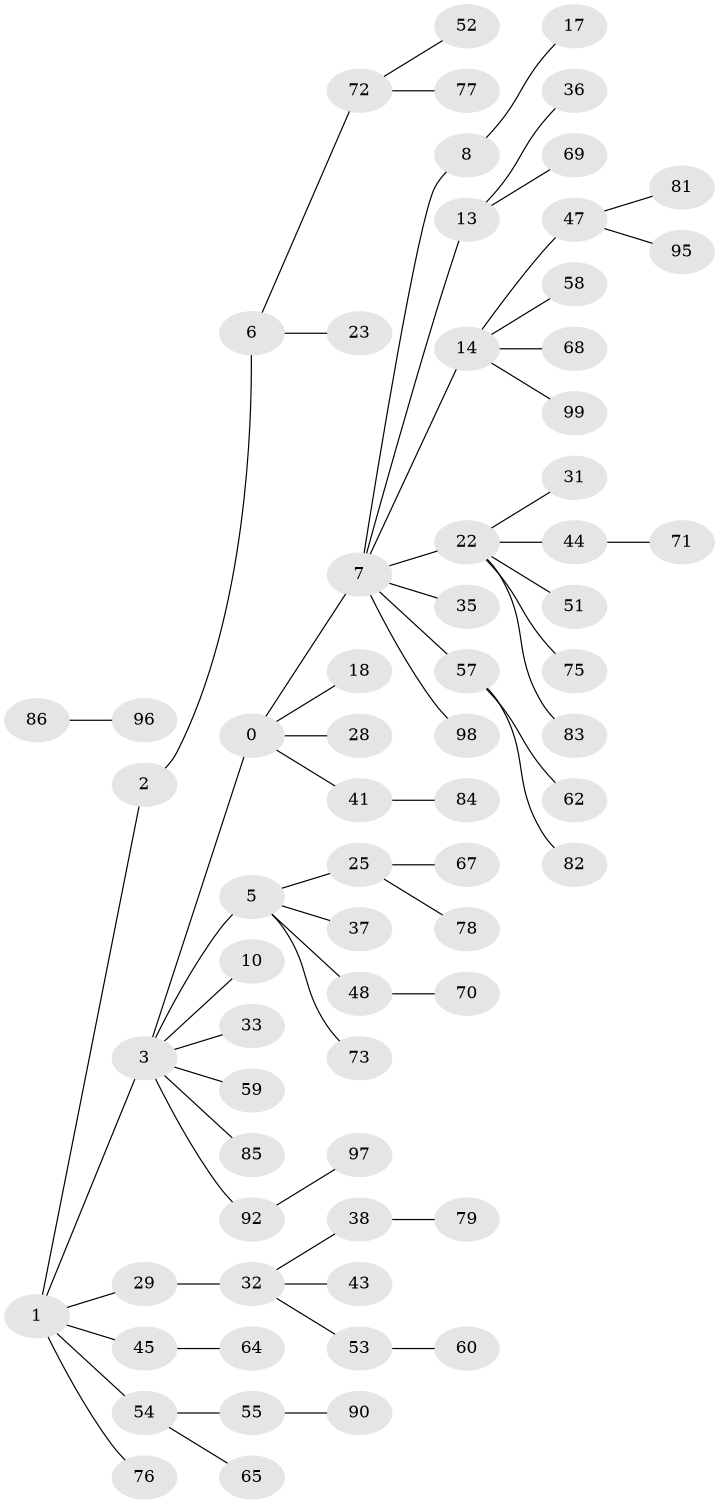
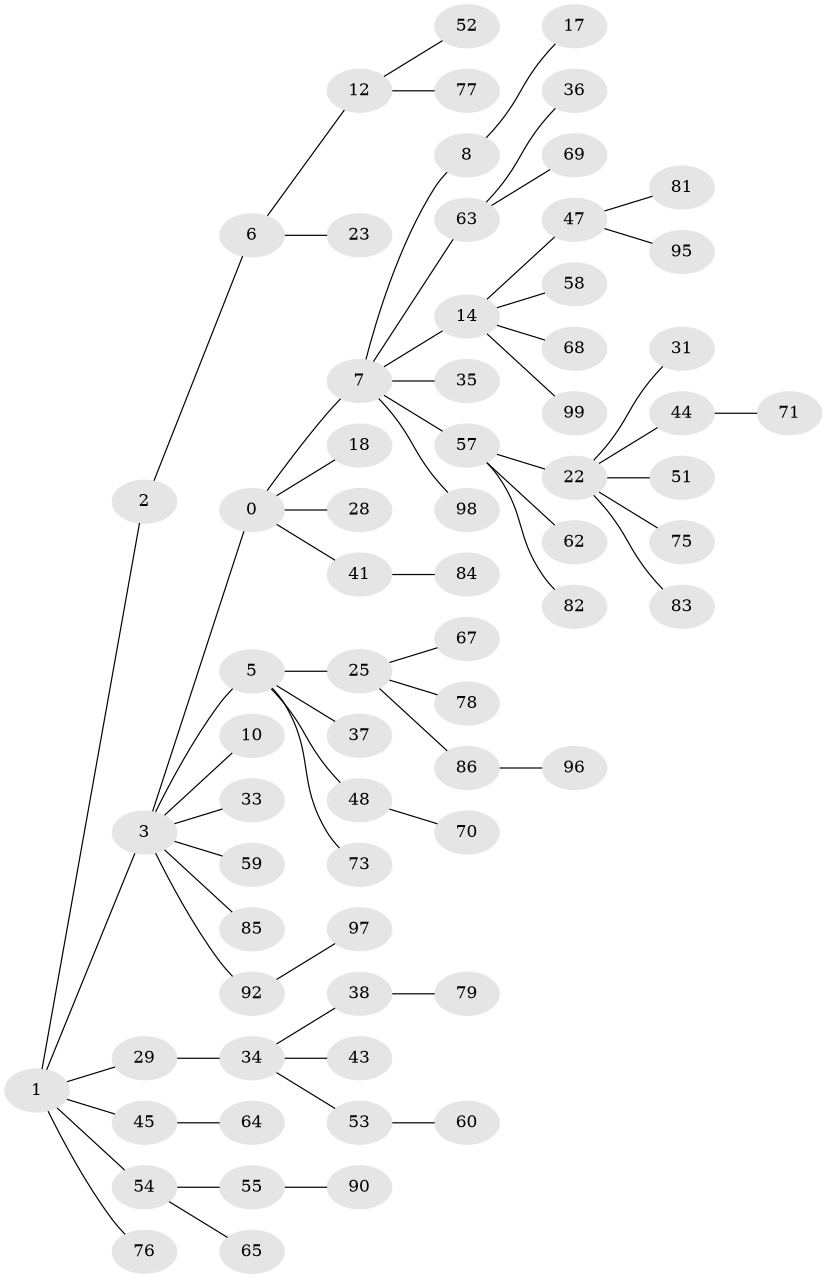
(360, 91) -> (360, 91)
(467, 220) -> (467, 220)
(413, 558) -> (521, 462)
none -> (413, 720)
(252, 1284) -> (252, 1058)
